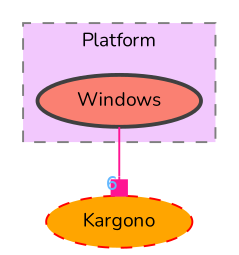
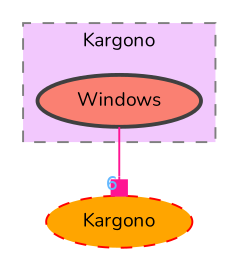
(119, 41) -> (119, 41)
